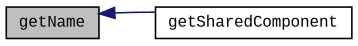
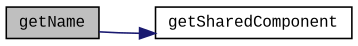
(135, 12) -> (119, 33)
